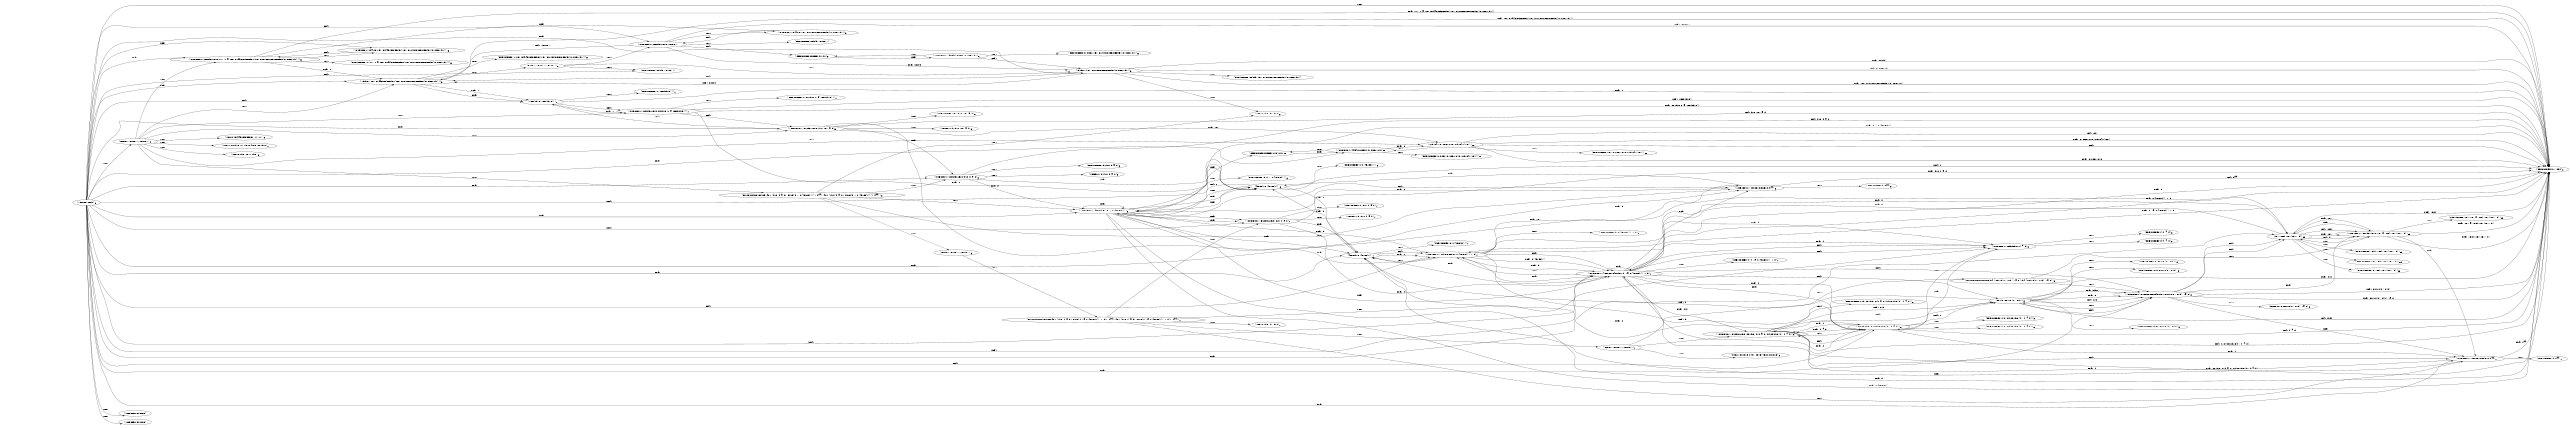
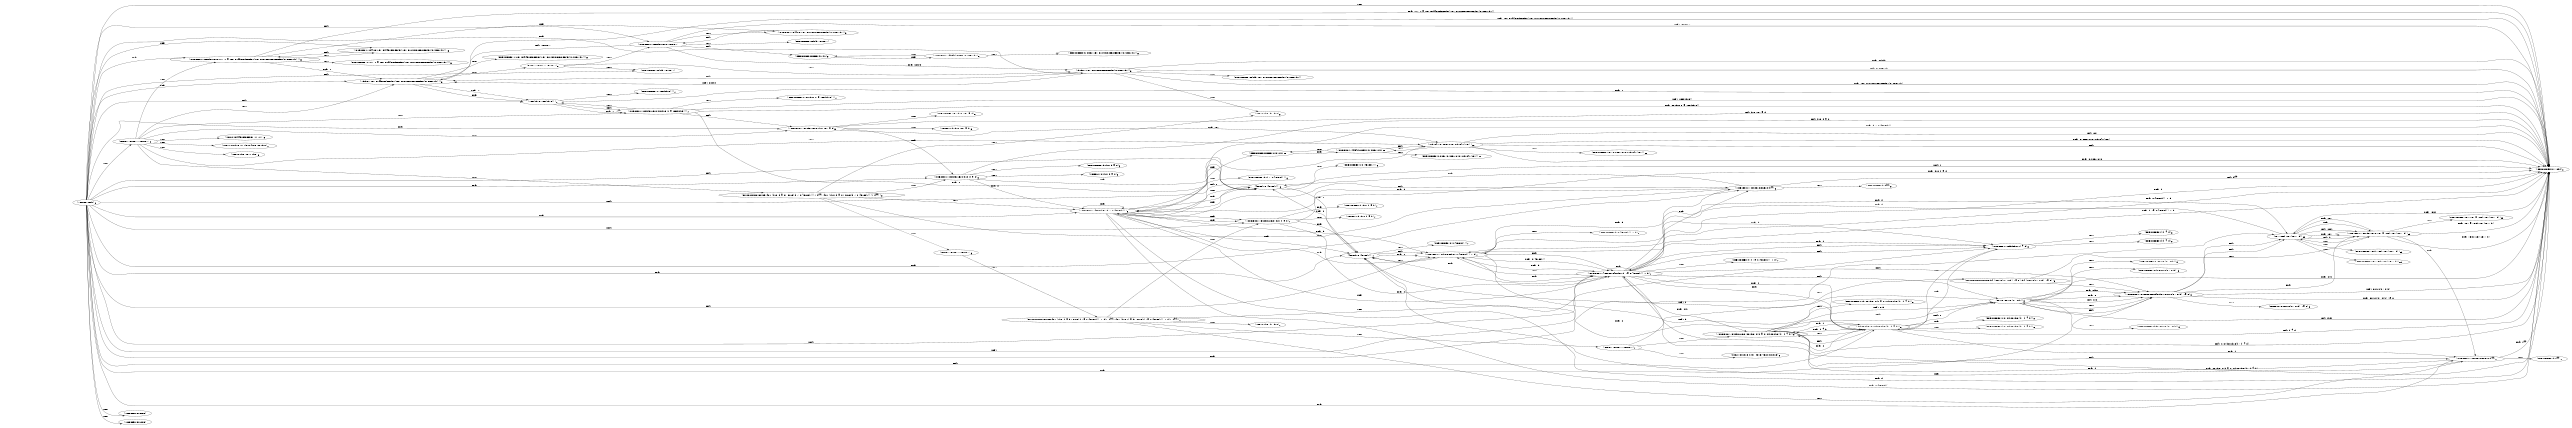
(1028, 63) -> none
(666, 123) -> (600, 106)
(1401, 146) -> (1401, 146)
(713, 161) -> (759, 172)
(1320, 207) -> (1320, 207)
(1633, 219) -> (1608, 227)
(1529, 225) -> none
(2378, 271) -> none
(1938, 322) -> (1938, 322)
(2315, 329) -> none
